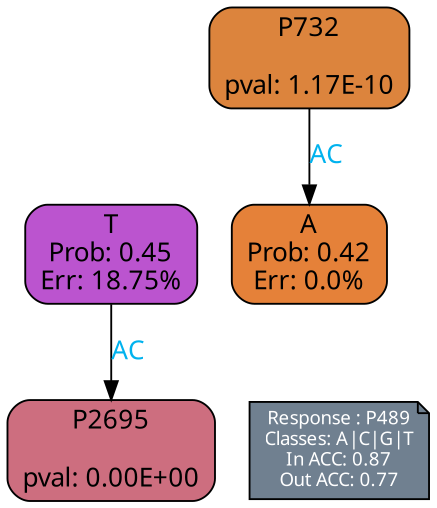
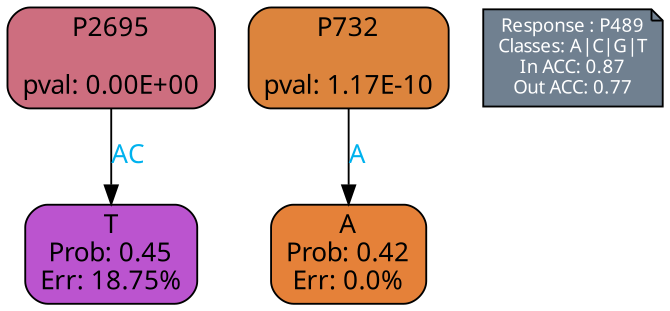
(327, 156) -> (358, 156)
(111, 343) -> (111, 147)
